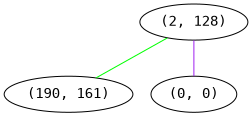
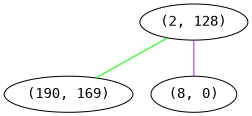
(69, 94) -> (69, 94)
(194, 94) -> (194, 94)
